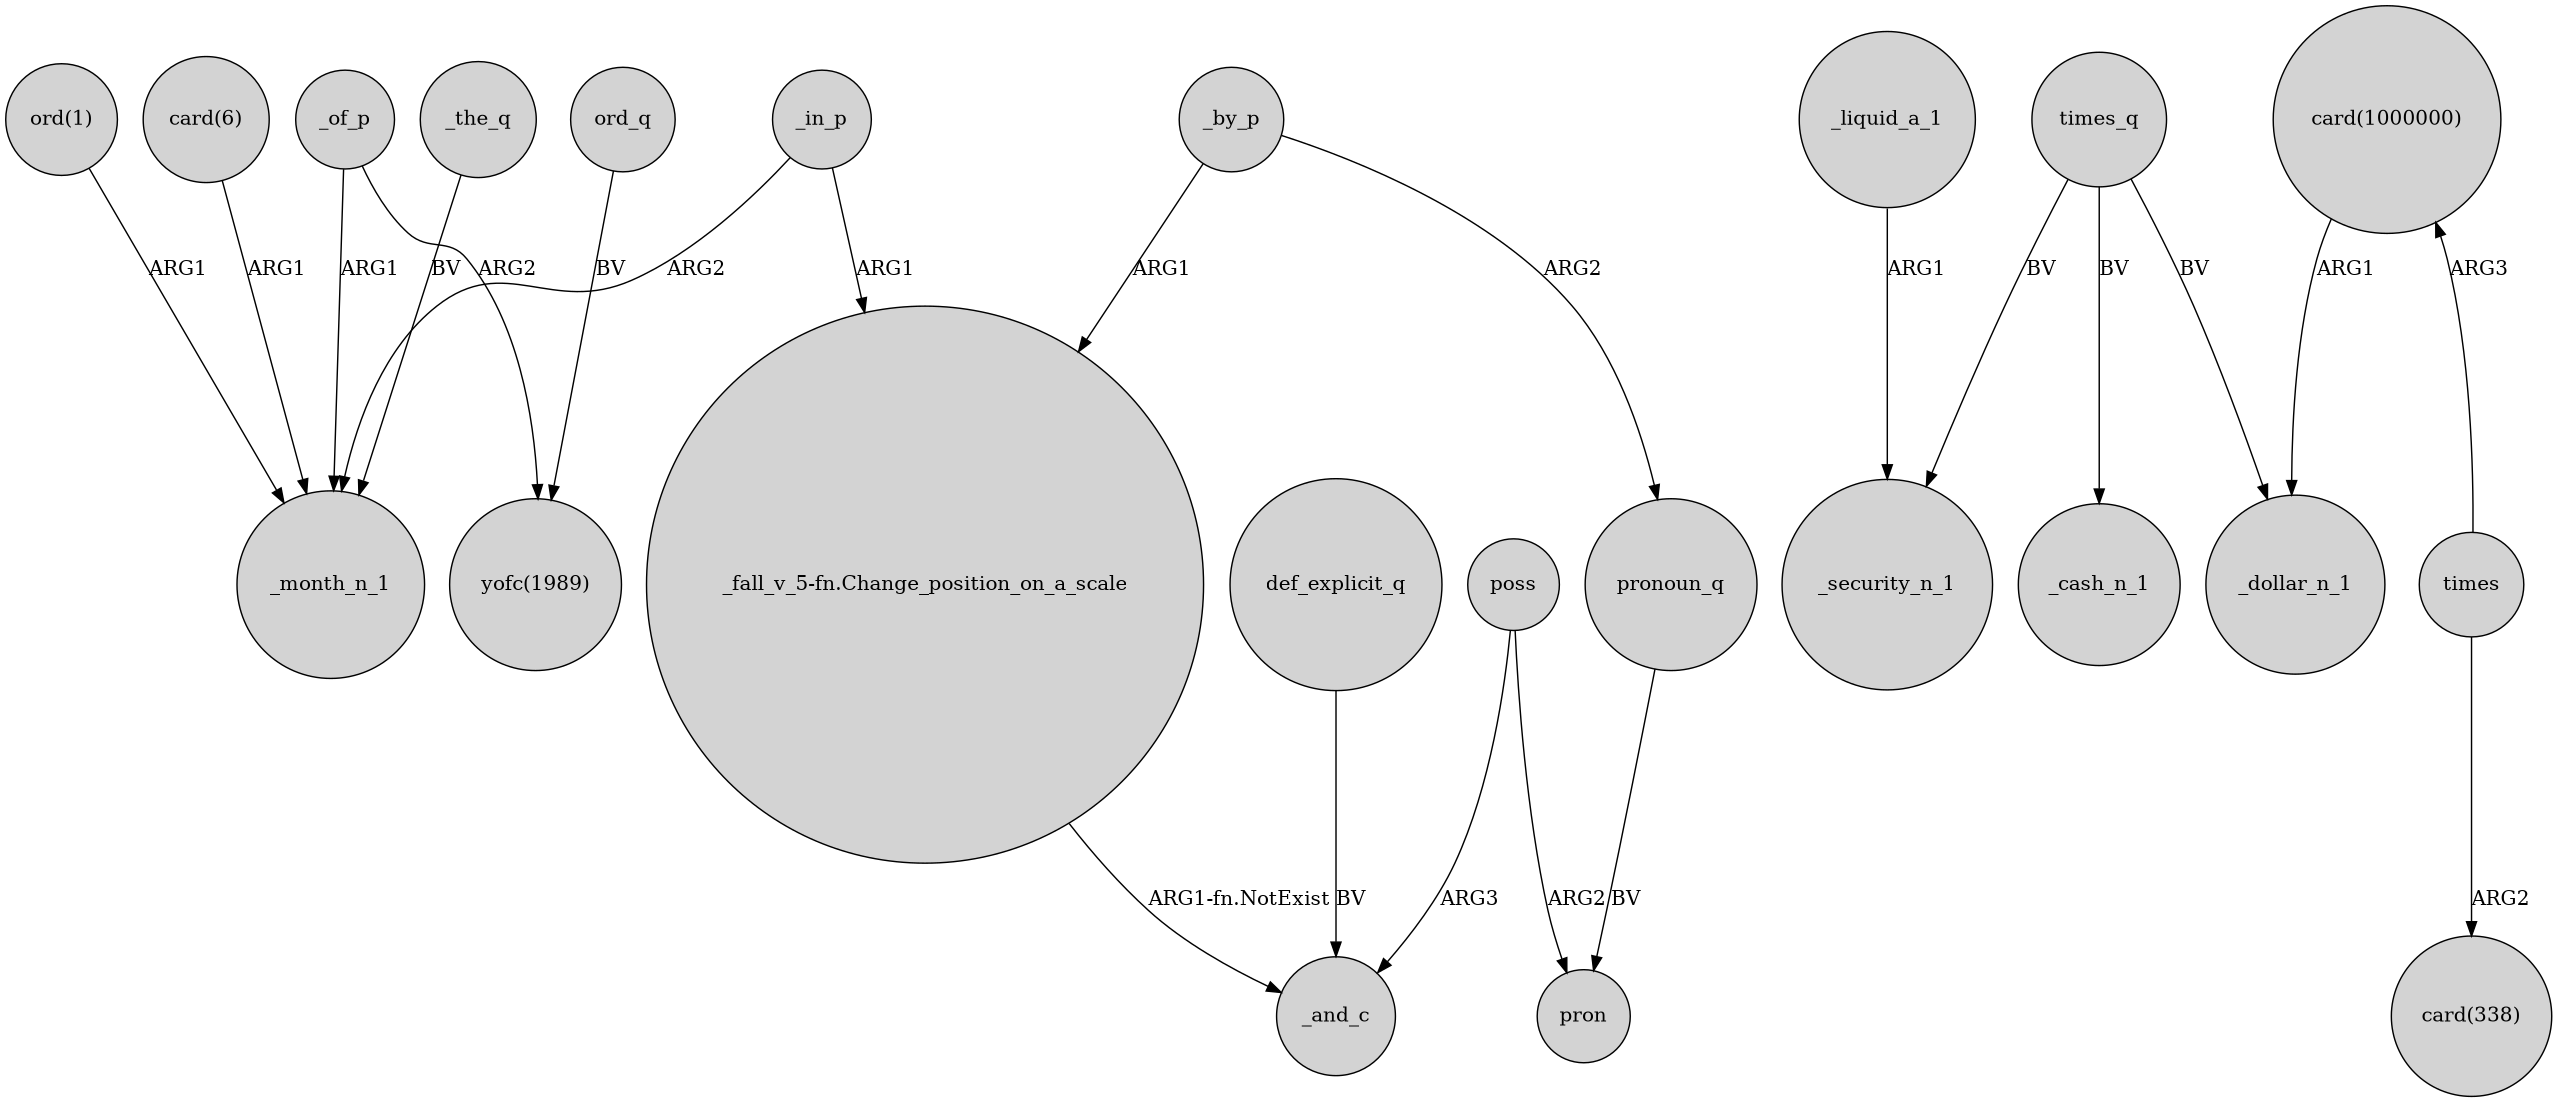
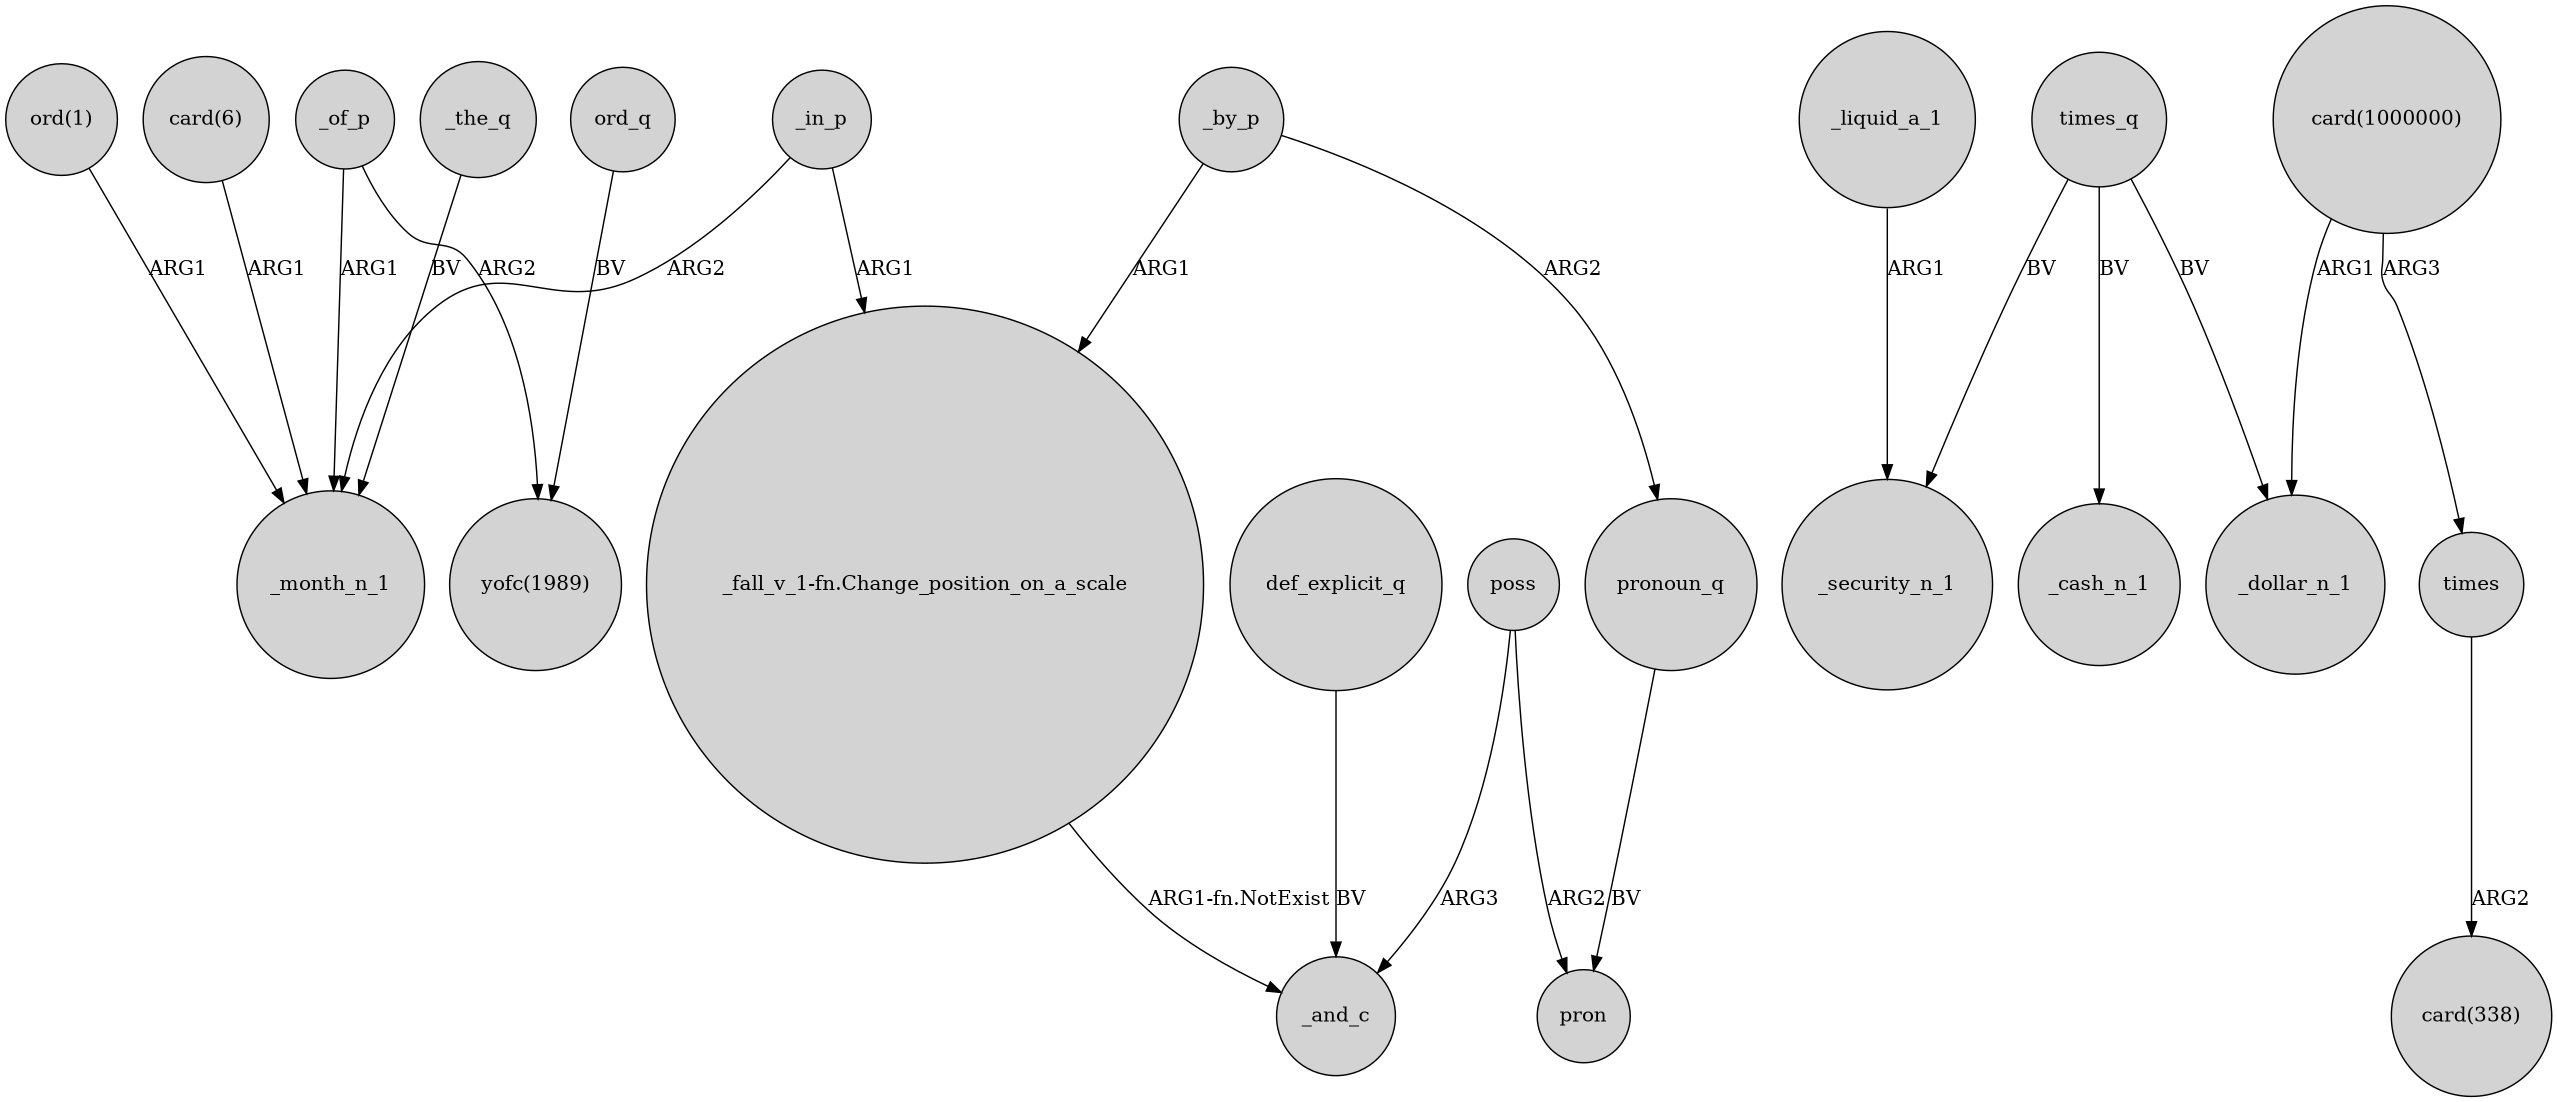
(2467, 383) -> (2421, 374)
(925, 585) -> (925, 585)
